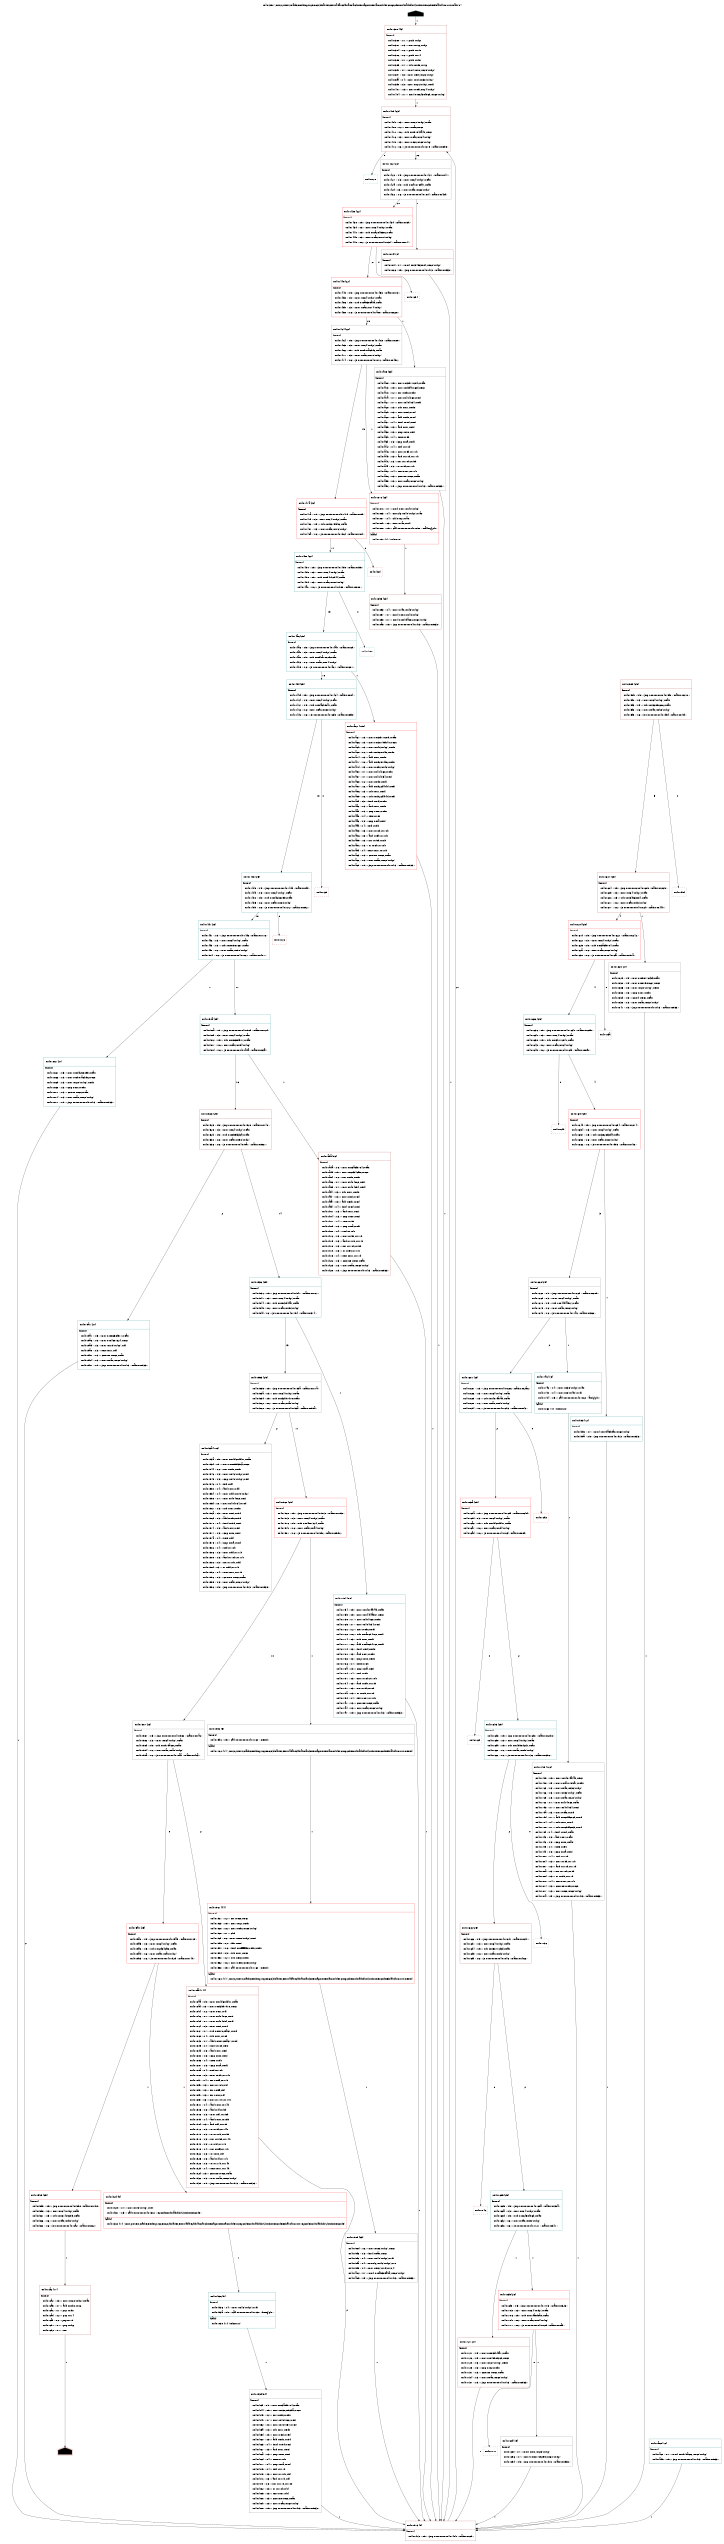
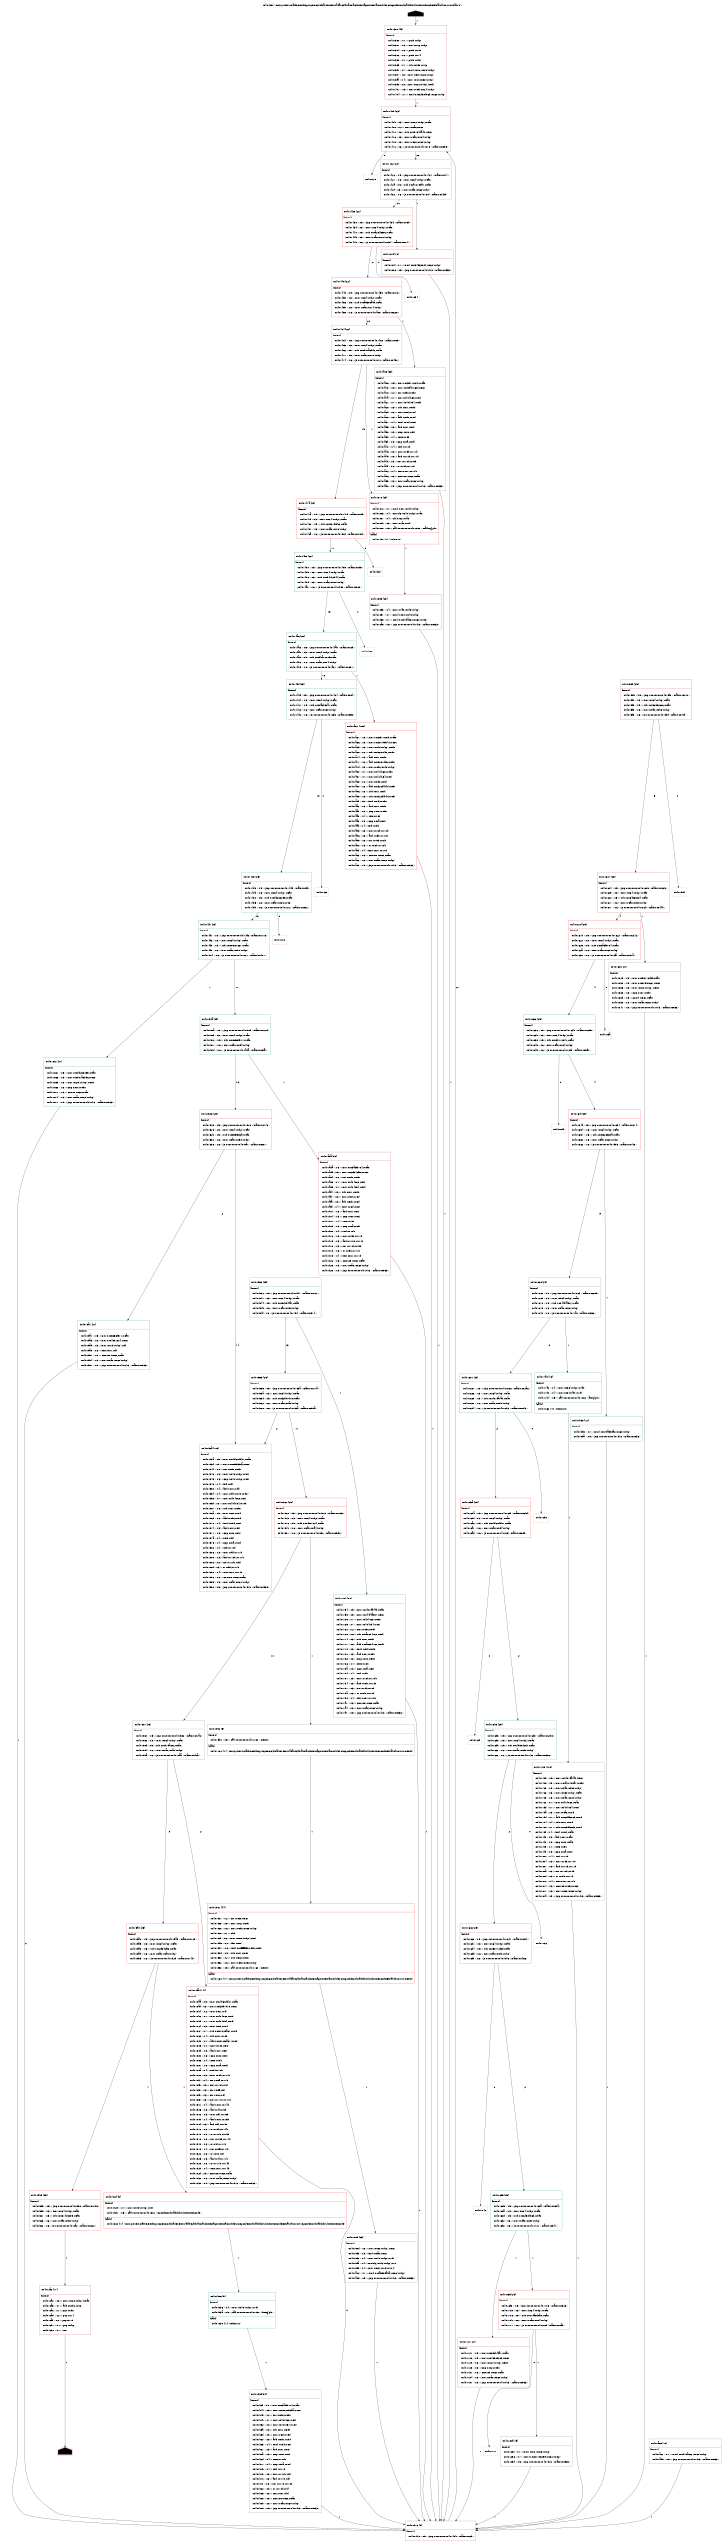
(260, 1213) -> (235, 1296)
